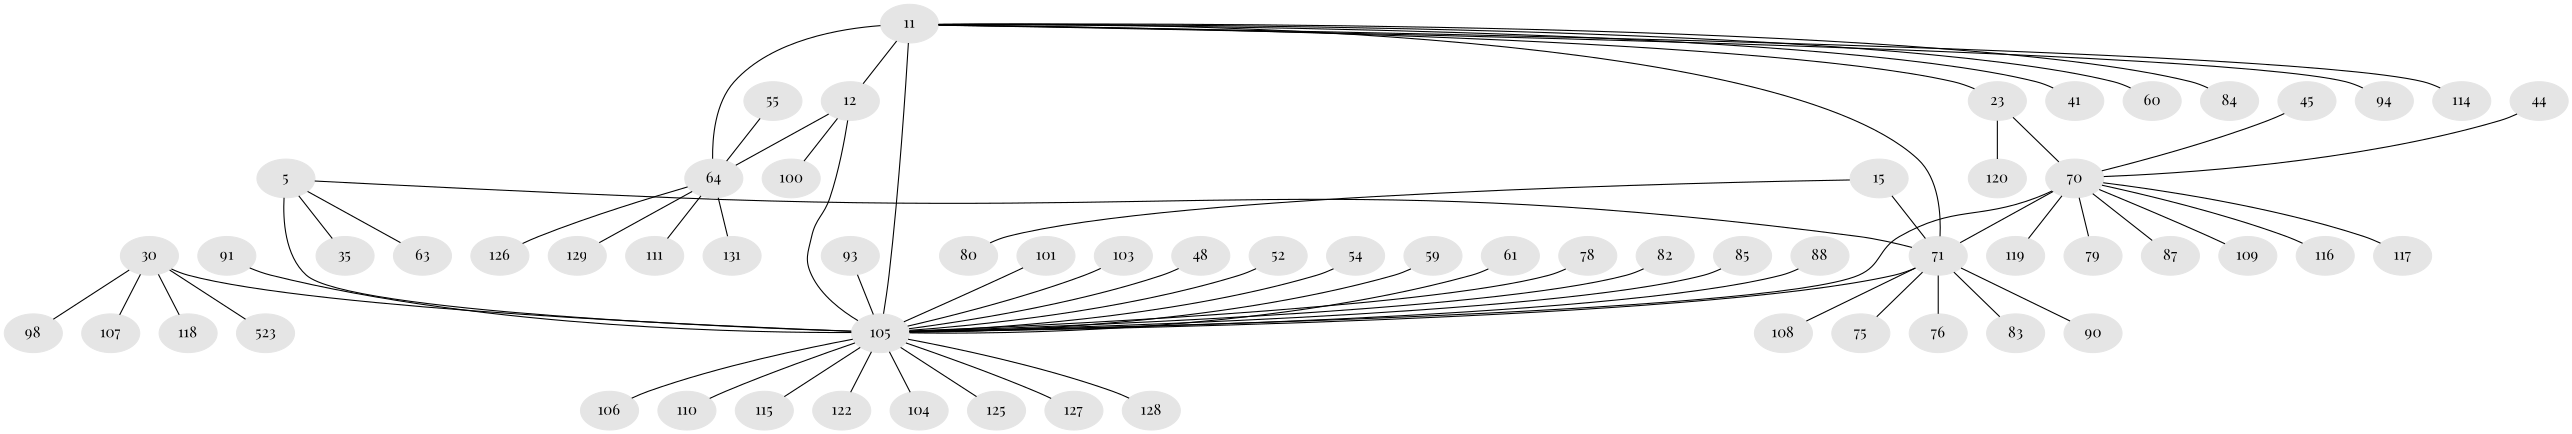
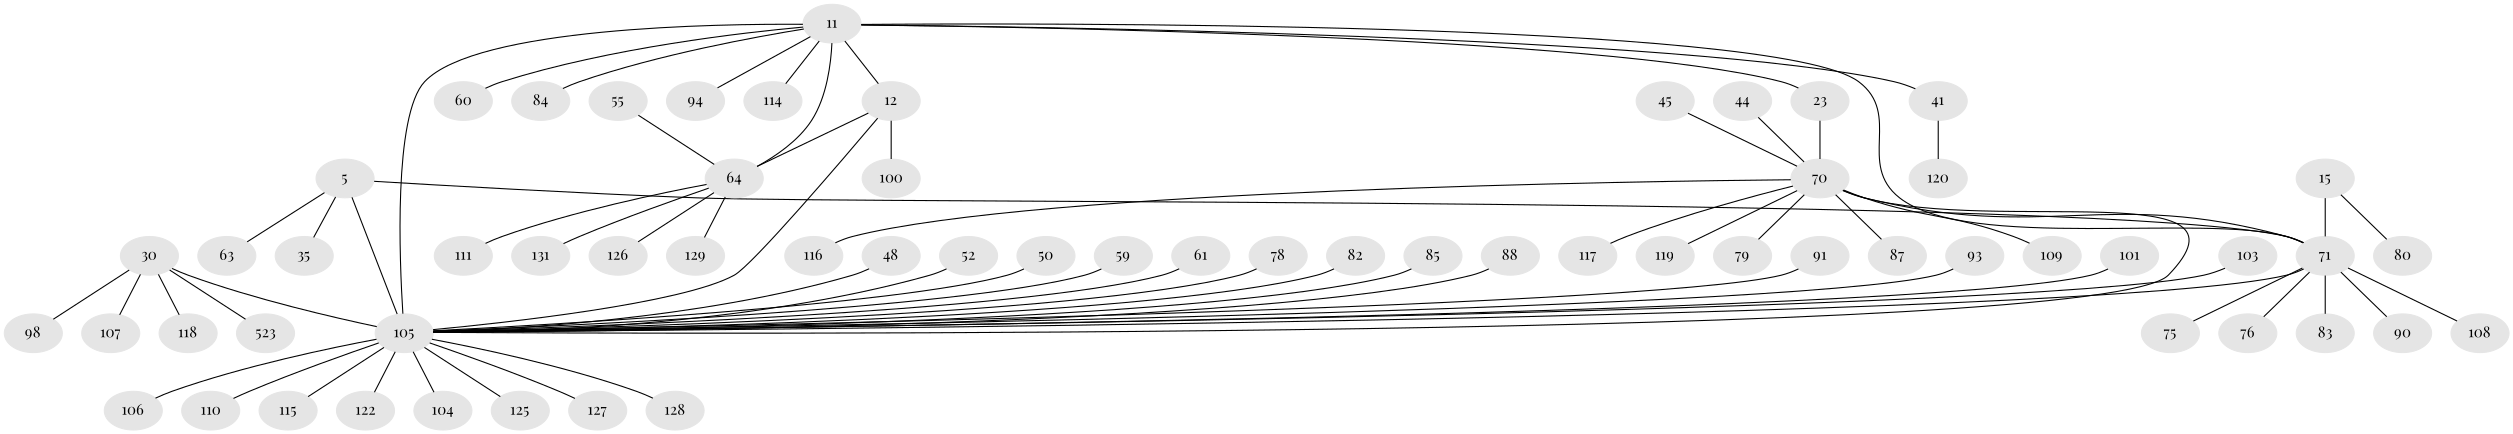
(1997, 140) -> (1938, 140)
(1356, 256) -> (1046, 256)
